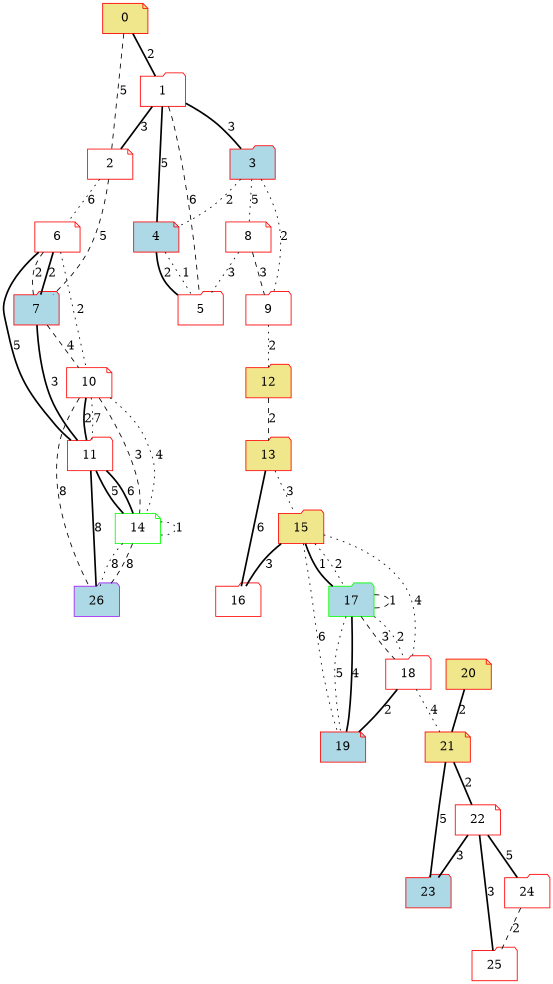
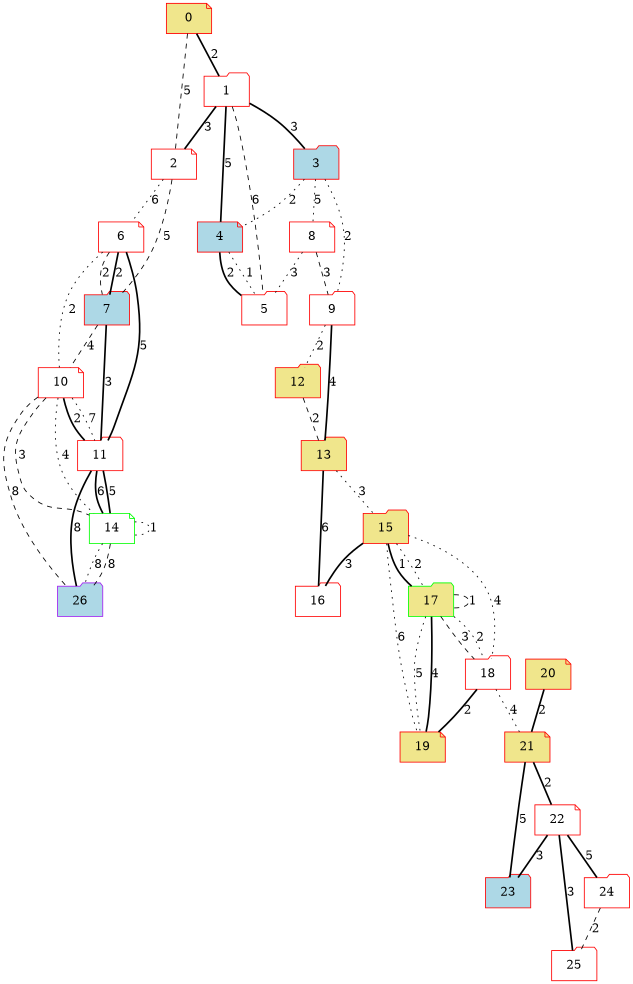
none -> (329, 383)
(351, 601) -> (431, 601)
(343, 747) -> (423, 747)
